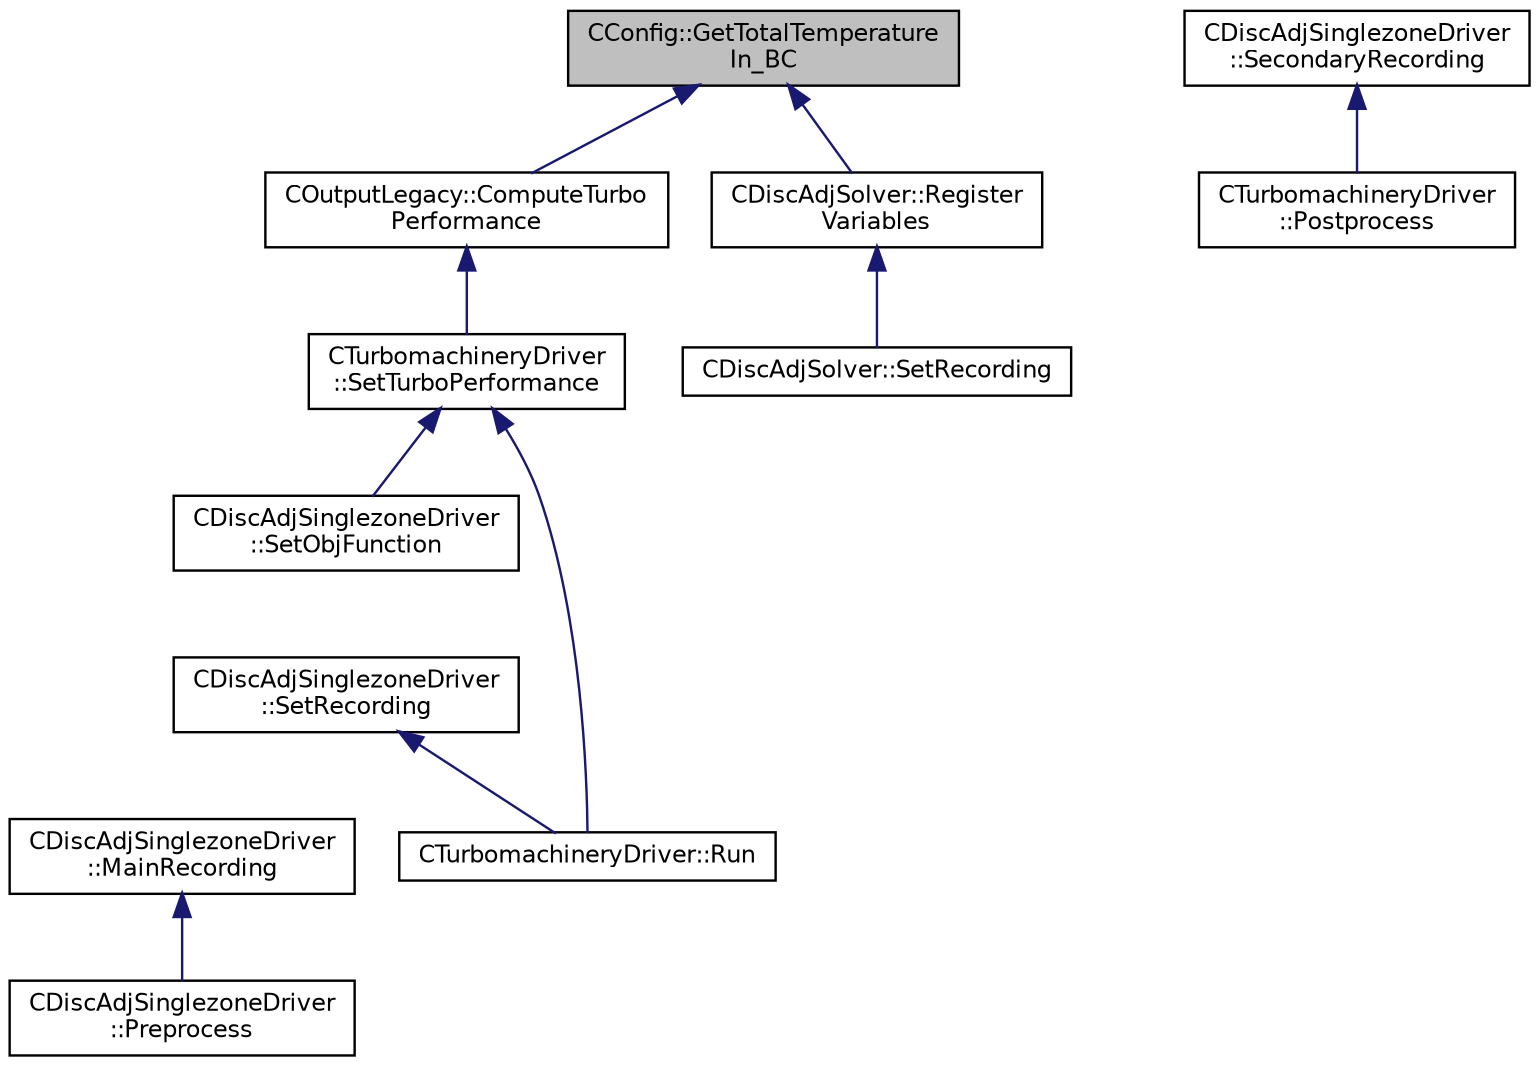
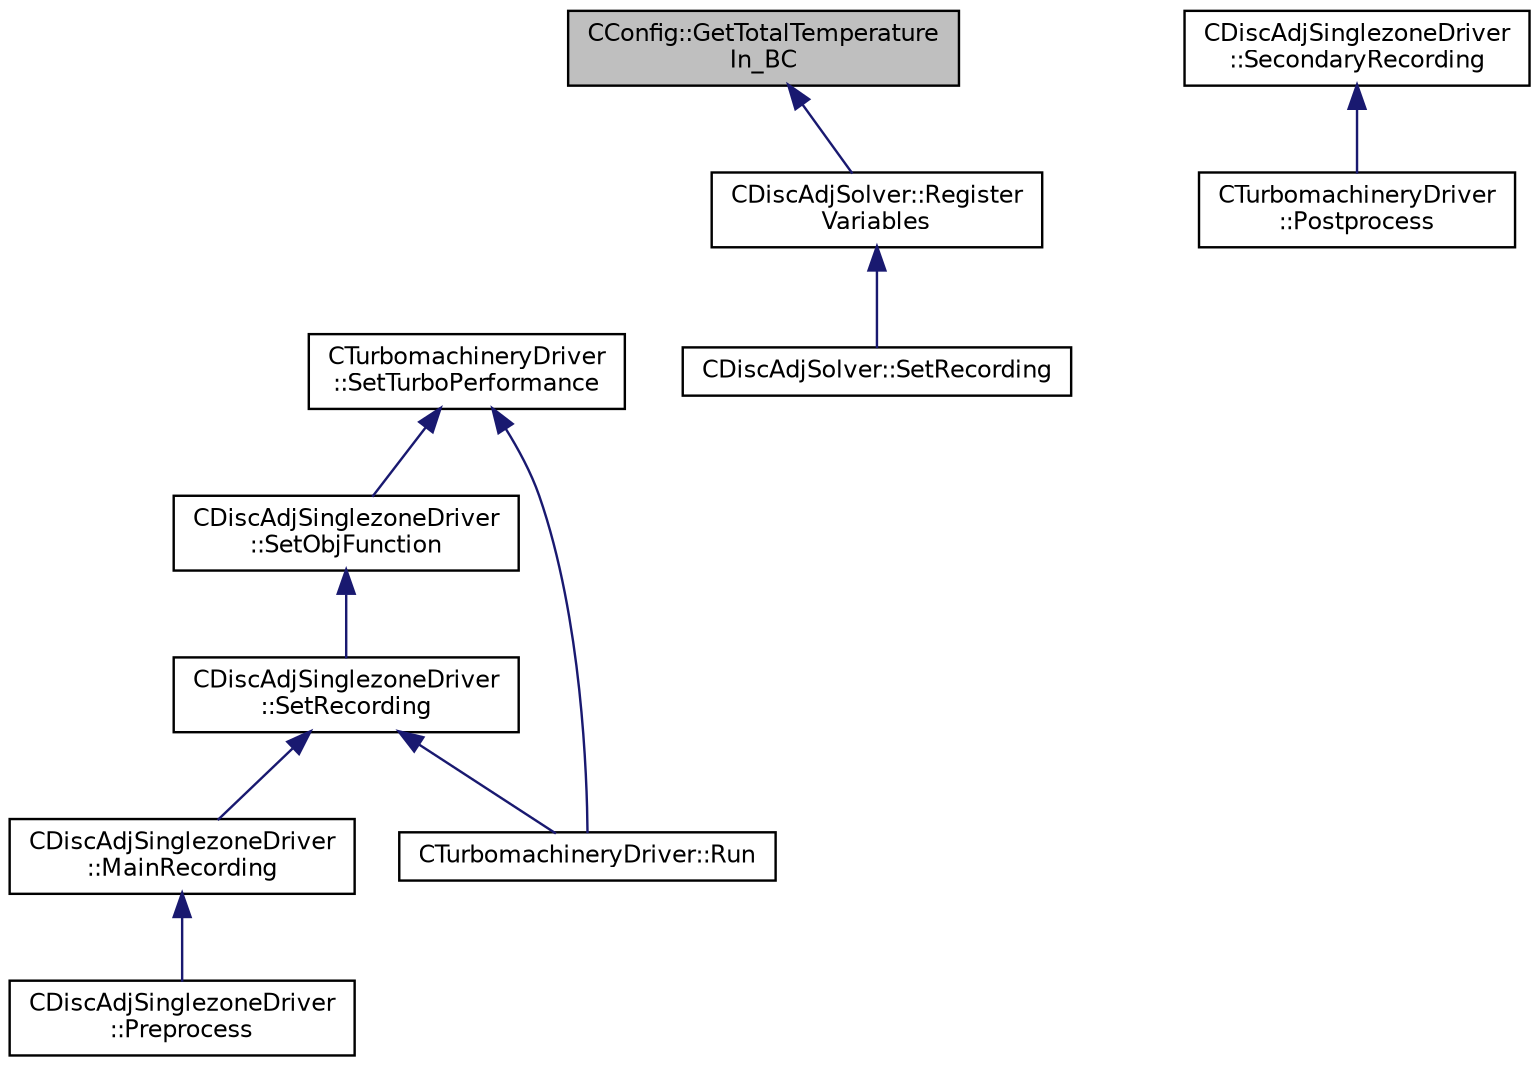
(467, 210) -> none
none -> (346, 626)
none -> (255, 784)
